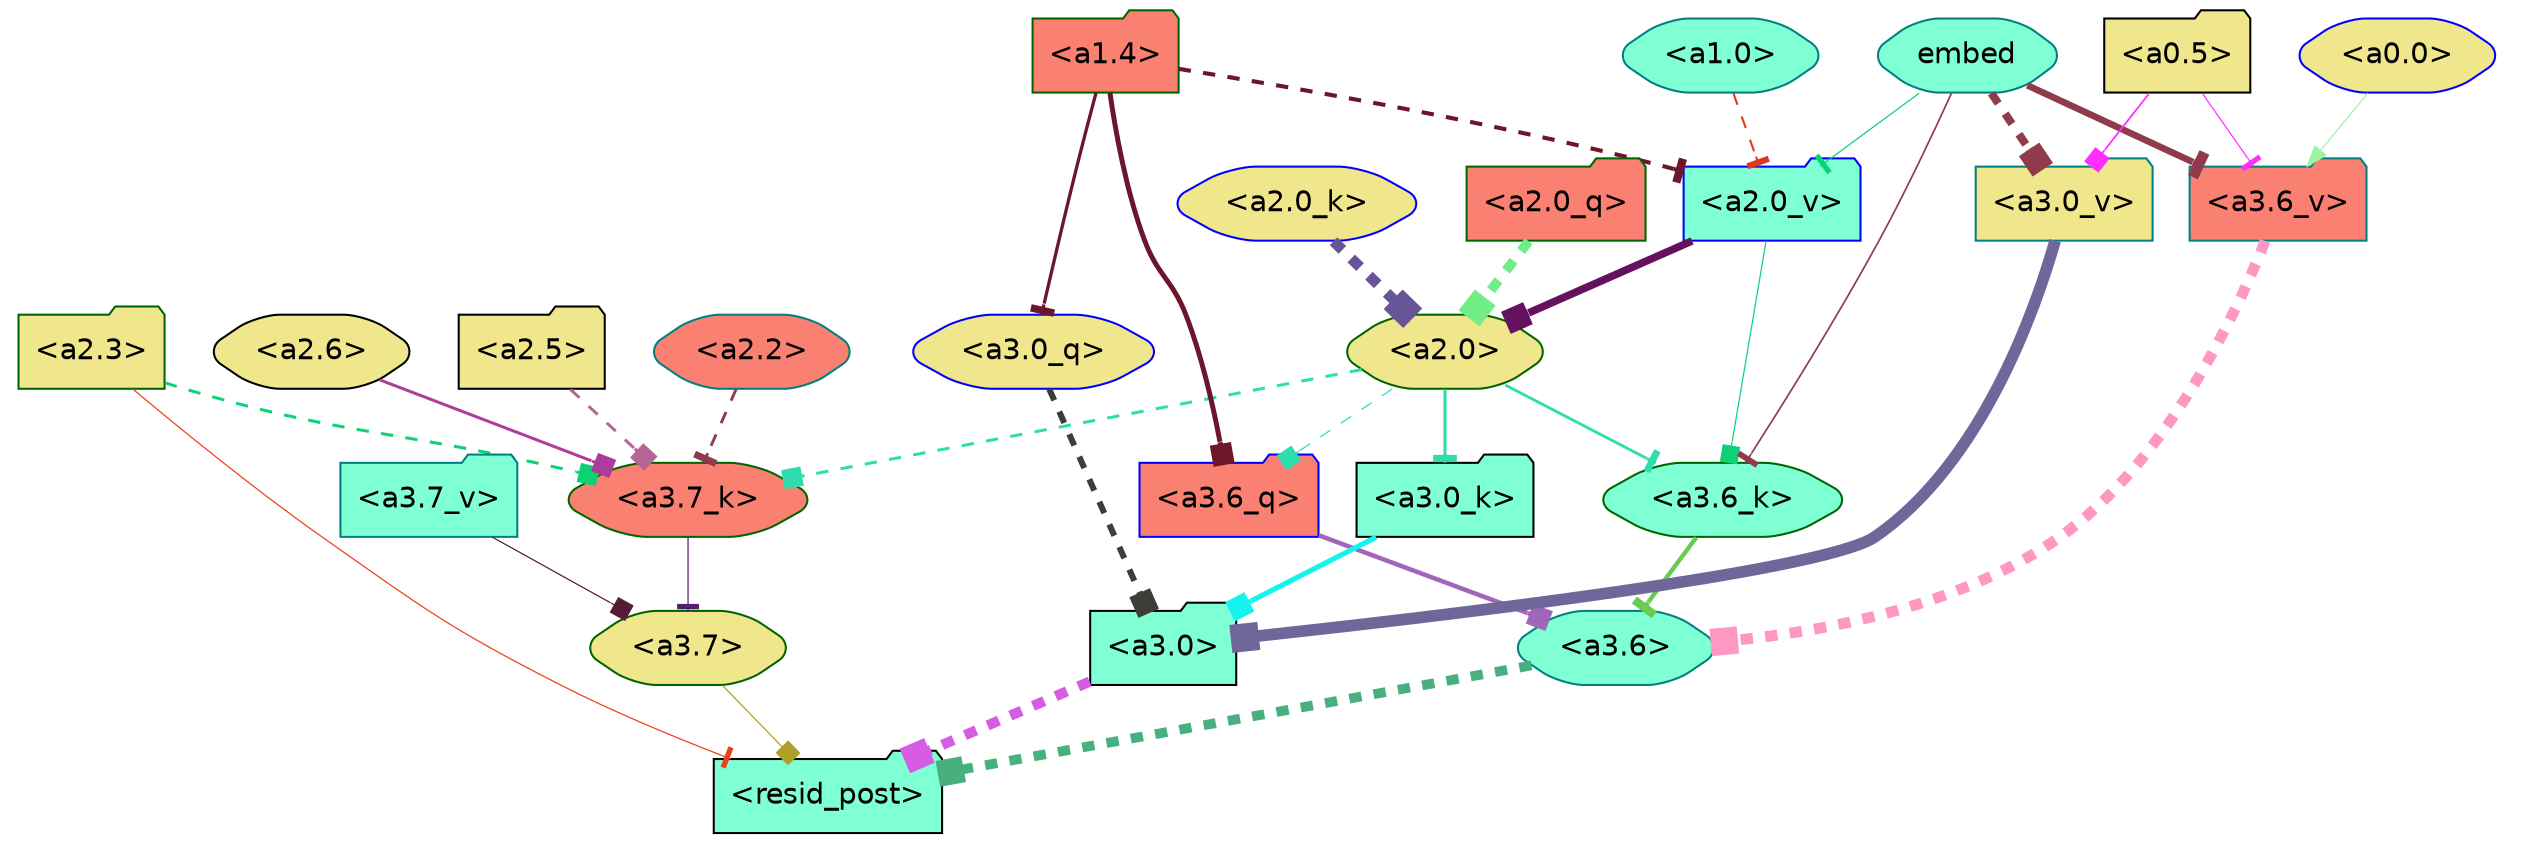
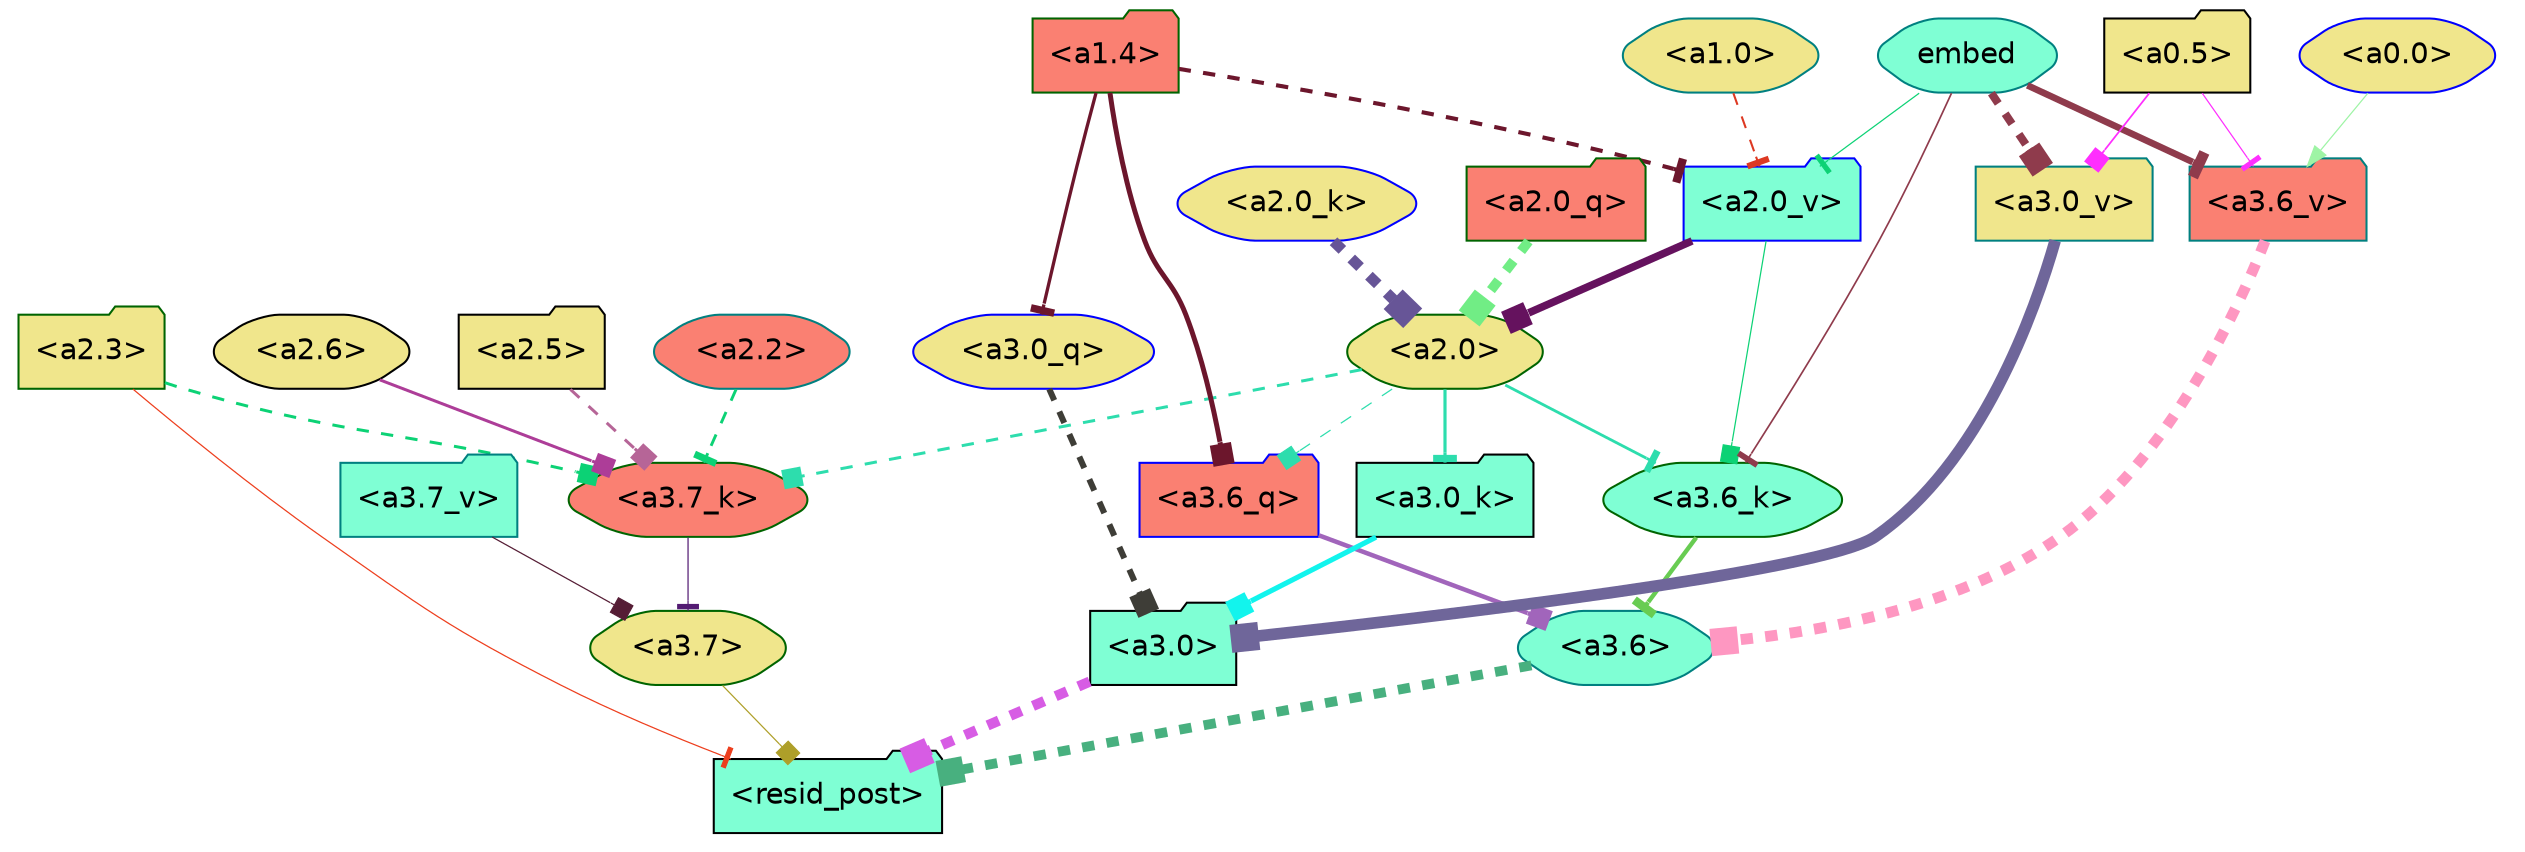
(1721, 56) -> (1721, 56)
(722, 421) -> (722, 421)
